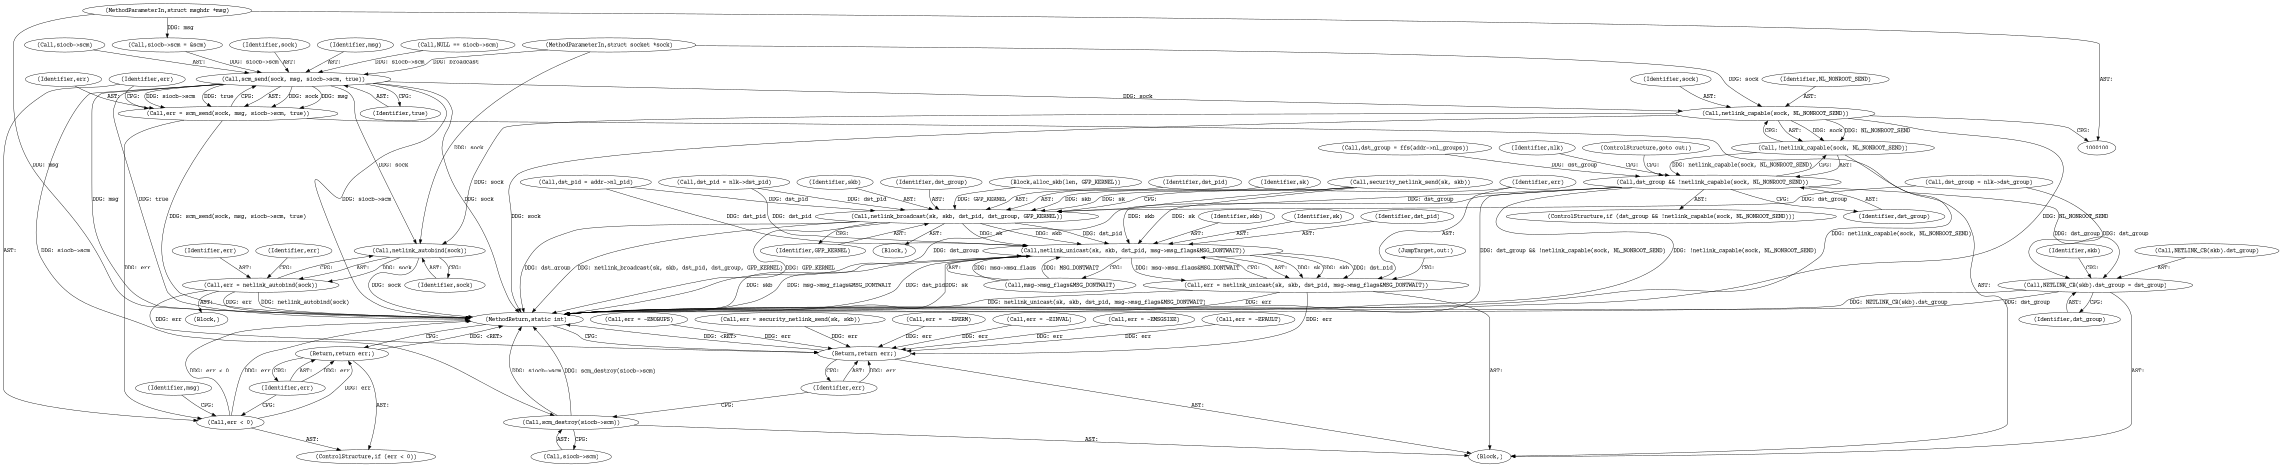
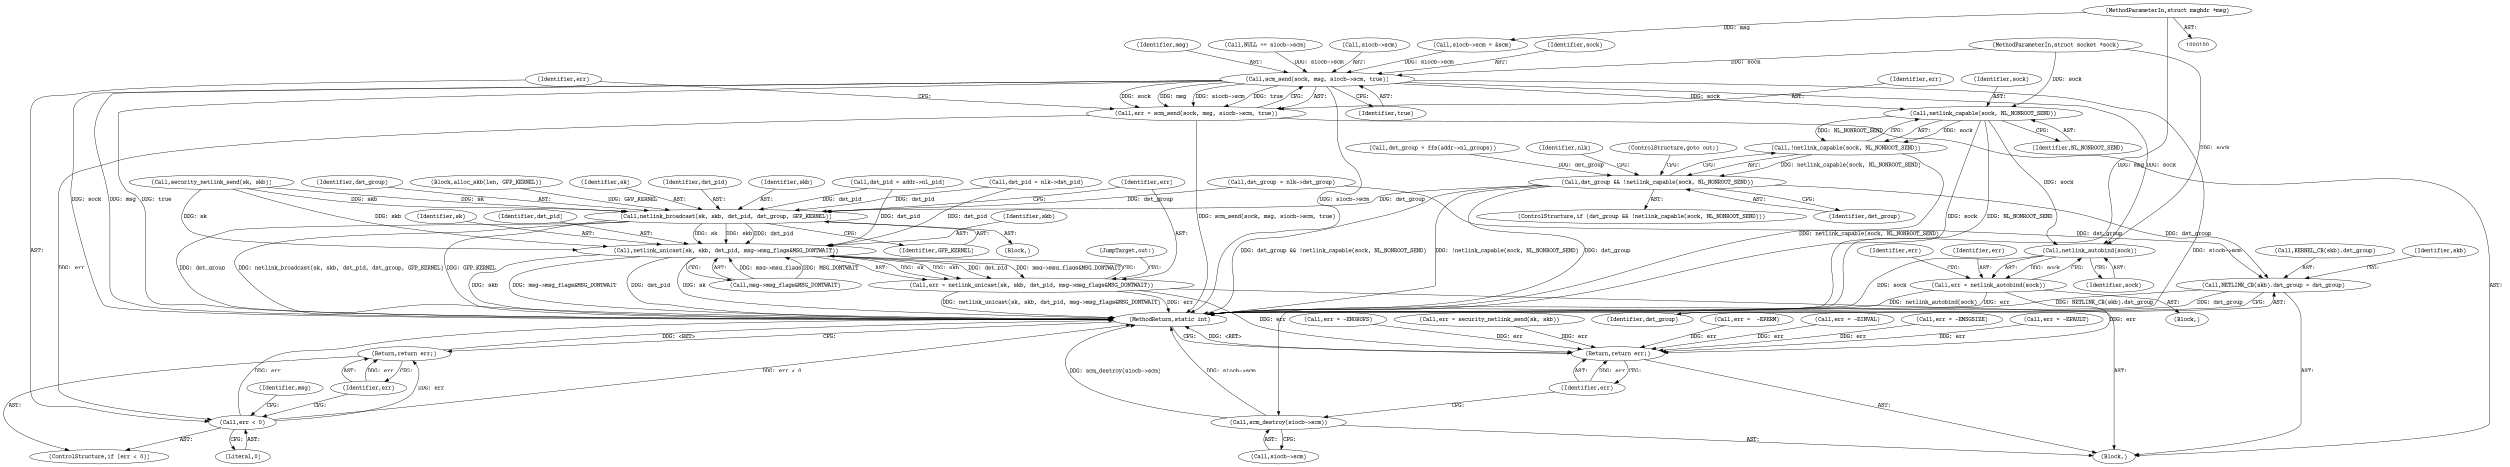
(456, 62) -> (1746, 62)
(1979, 120) -> (2029, 130)
(2207, 251) -> (2325, 251)
none -> (243, 457)
